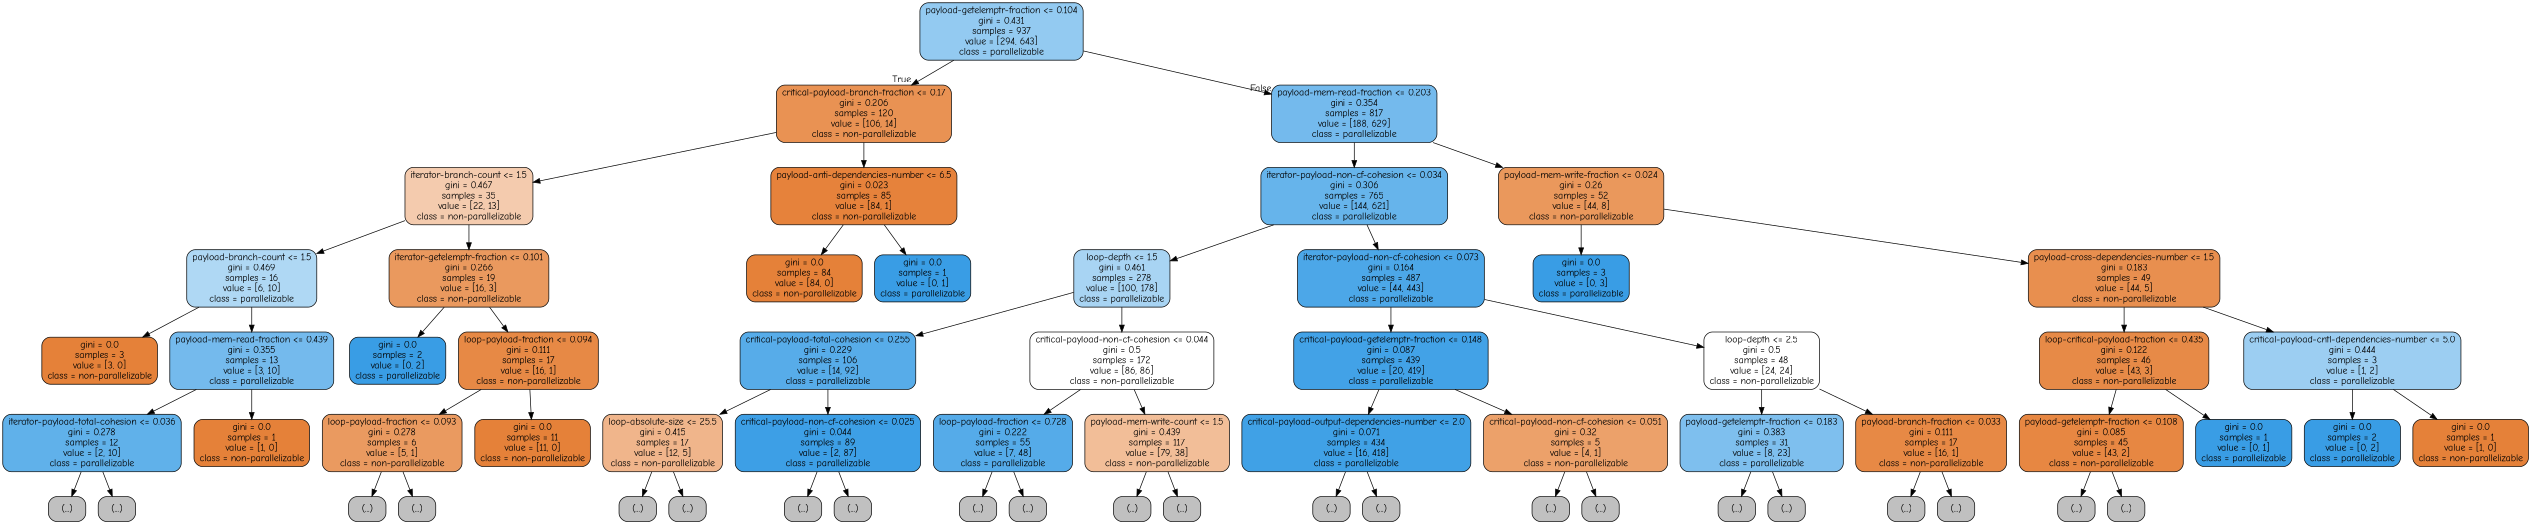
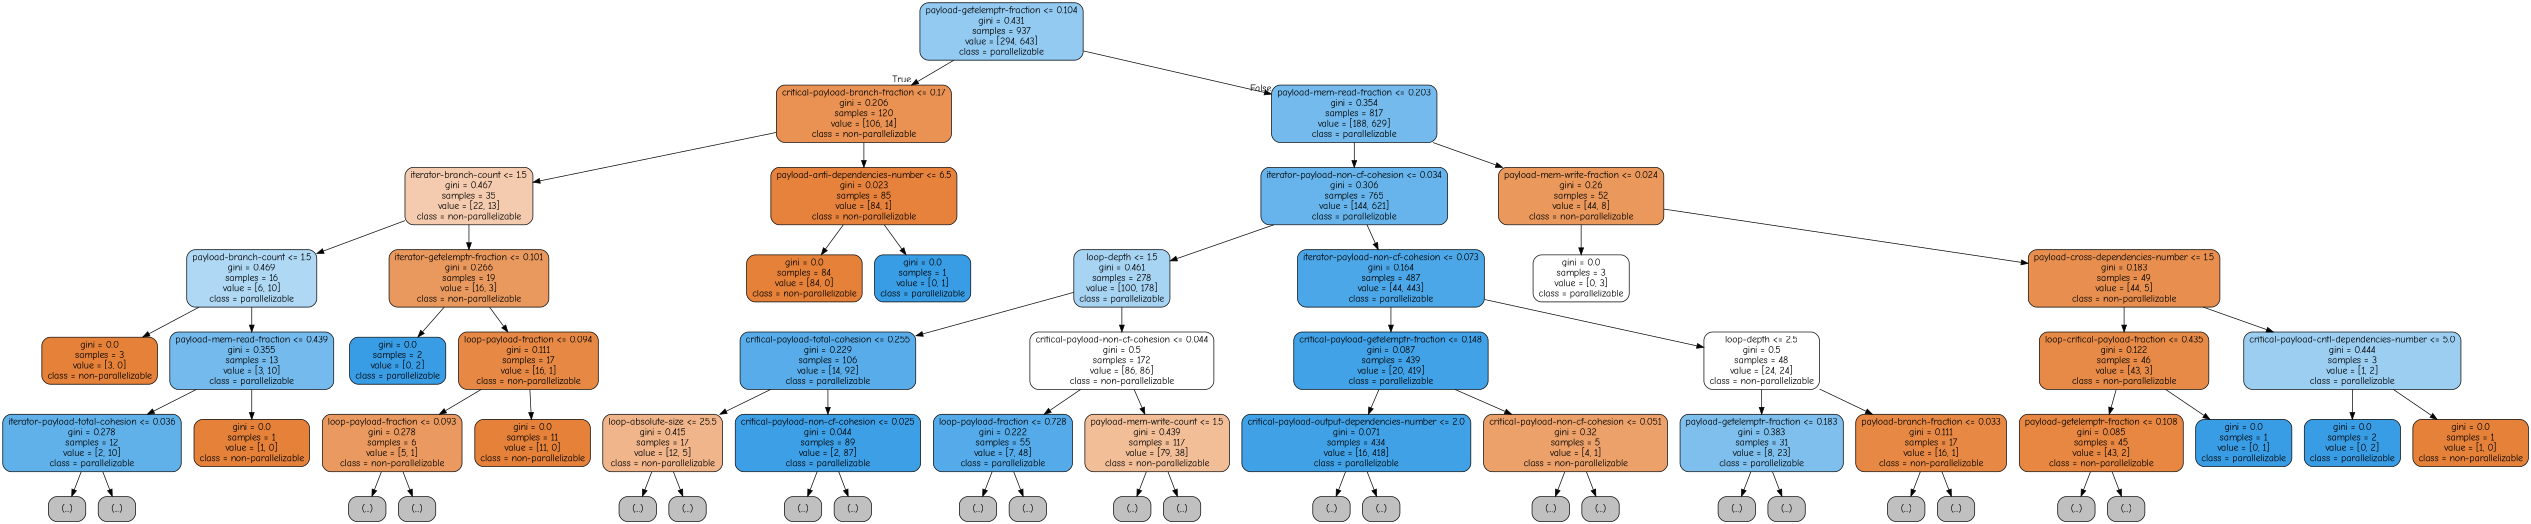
(1581, 278) -> (1581, 278)
